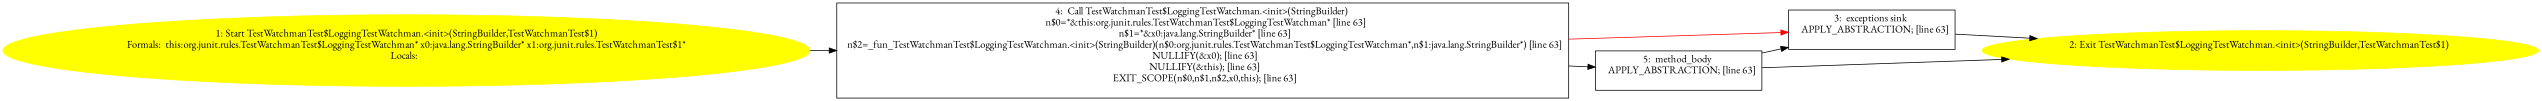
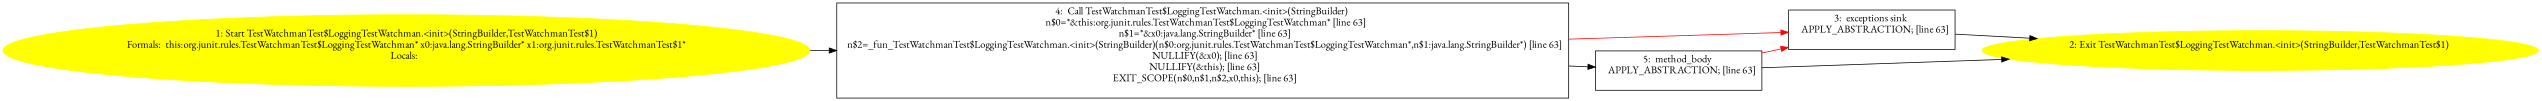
(1772, 51) -> (1772, 51)
